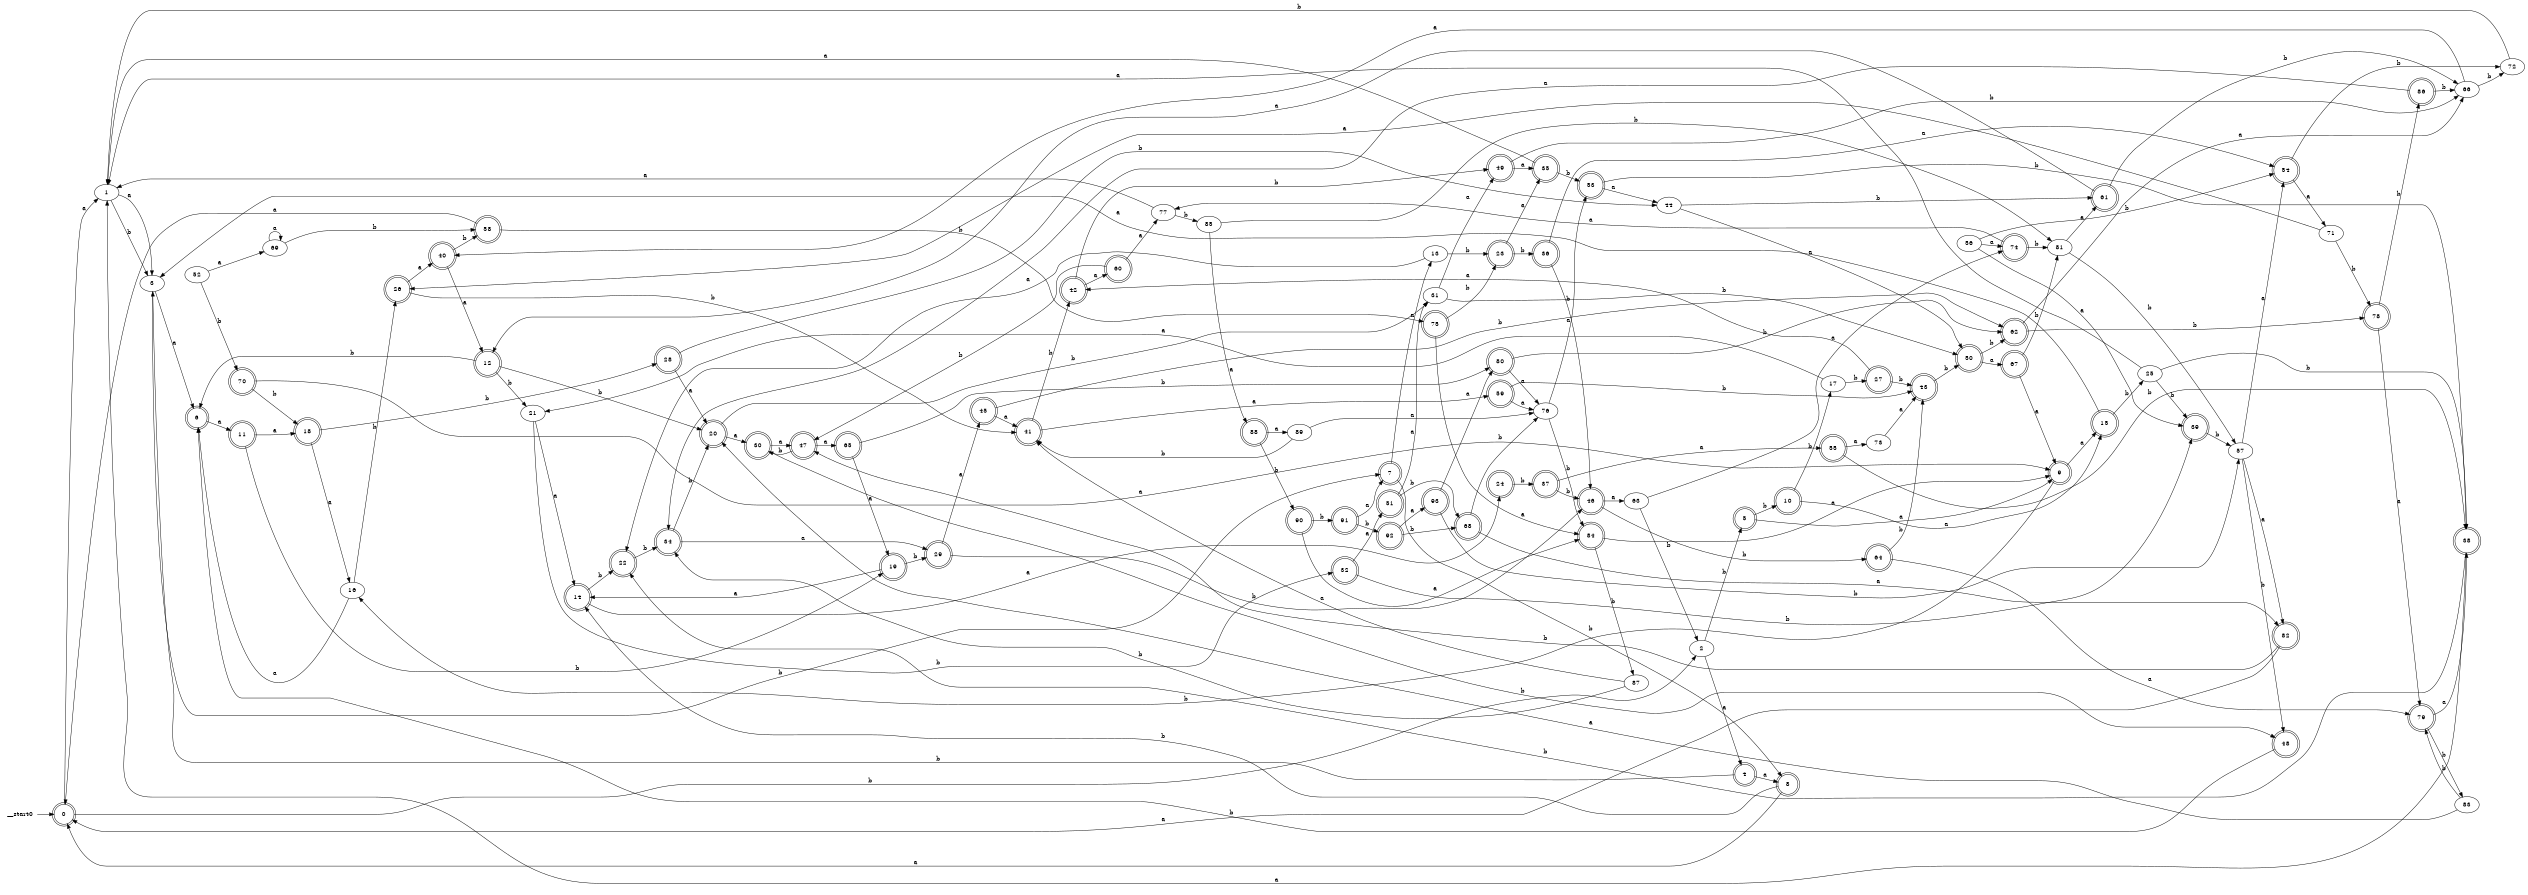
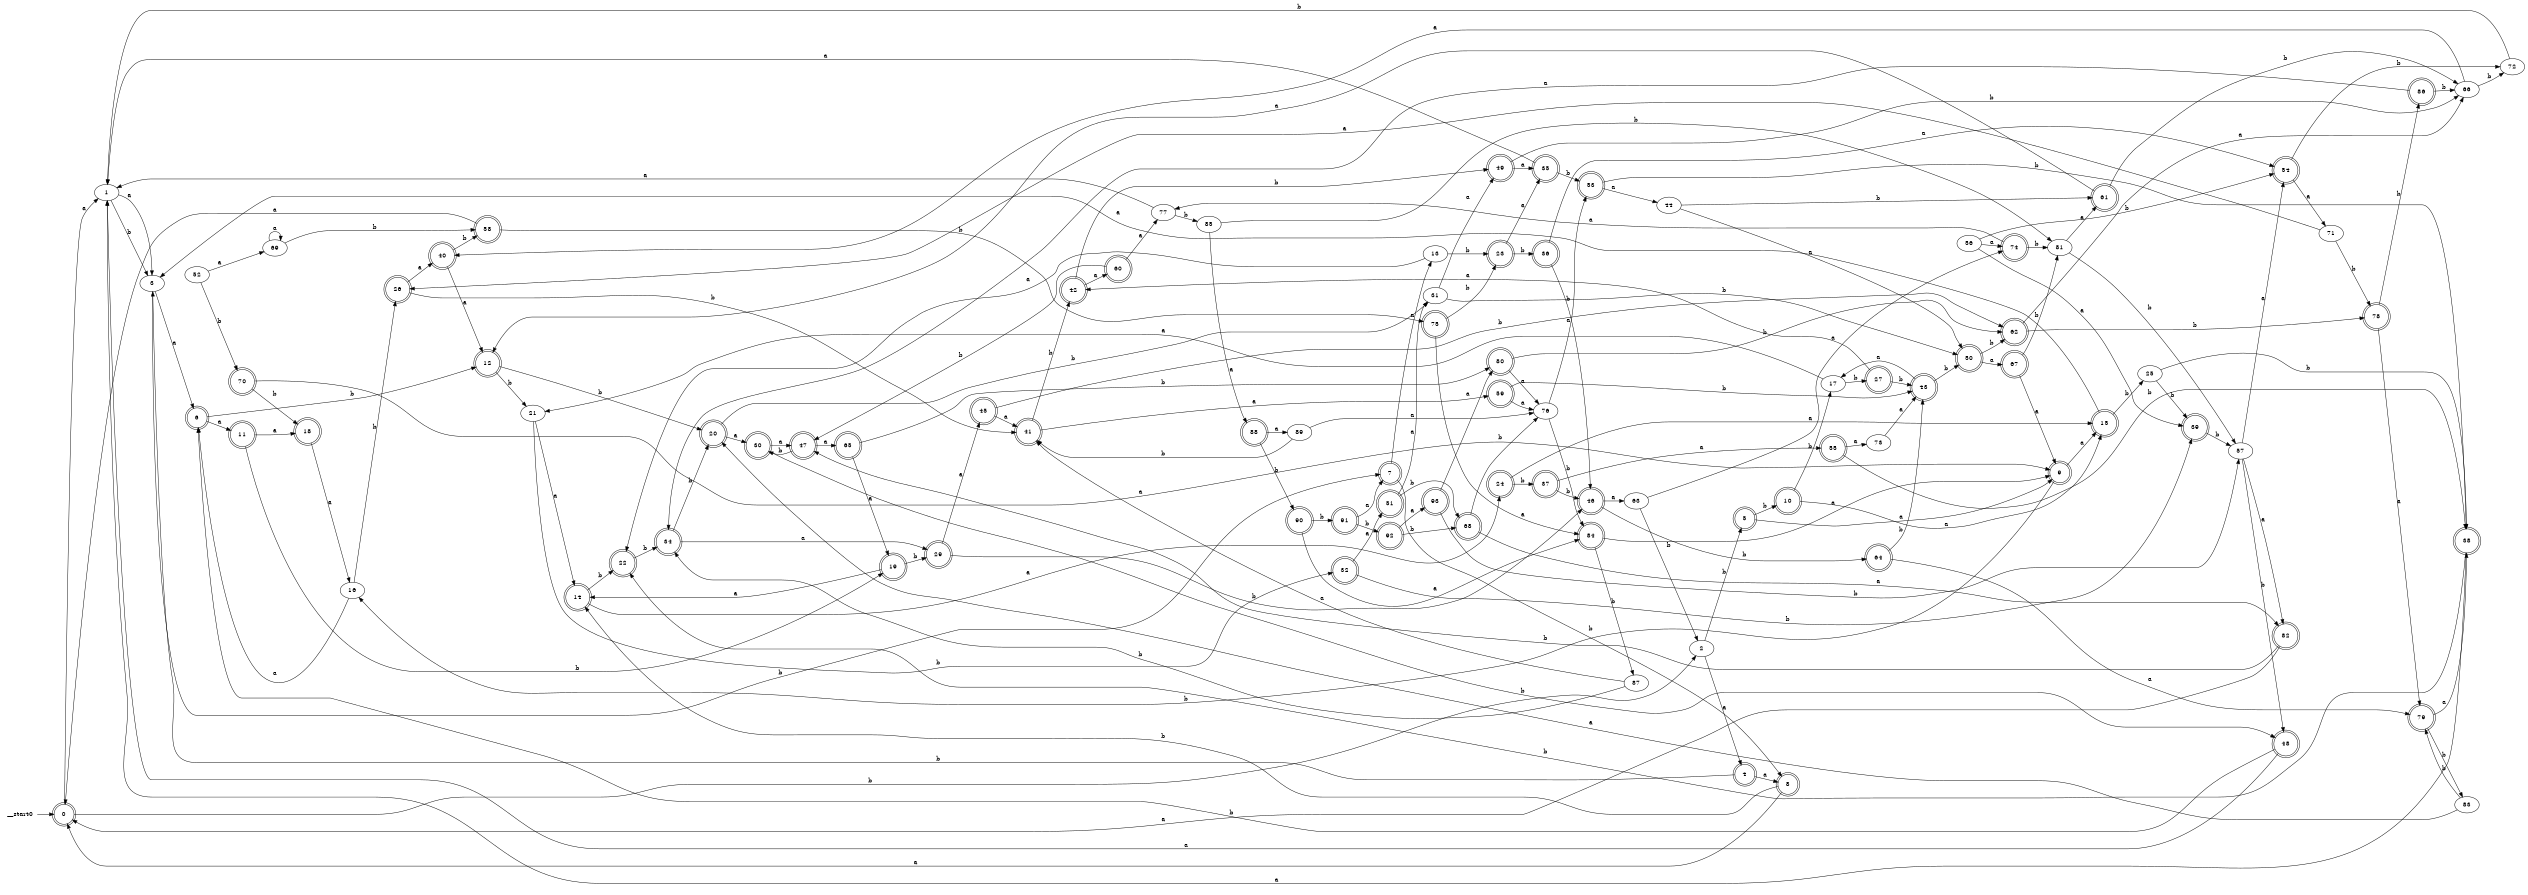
(1152, 79) -> (934, 849)
(326, 357) -> (341, 401)
(668, 360) -> none
none -> (1881, 361)
none -> (1794, 422)
